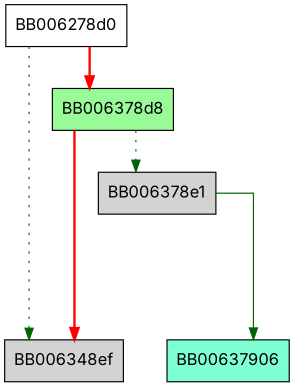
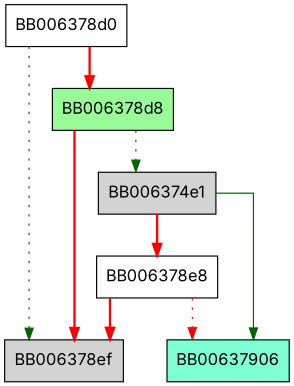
(66, 26) -> (66, 26)
(157, 193) -> (157, 193)
none -> (157, 277)
(64, 361) -> (64, 361)
